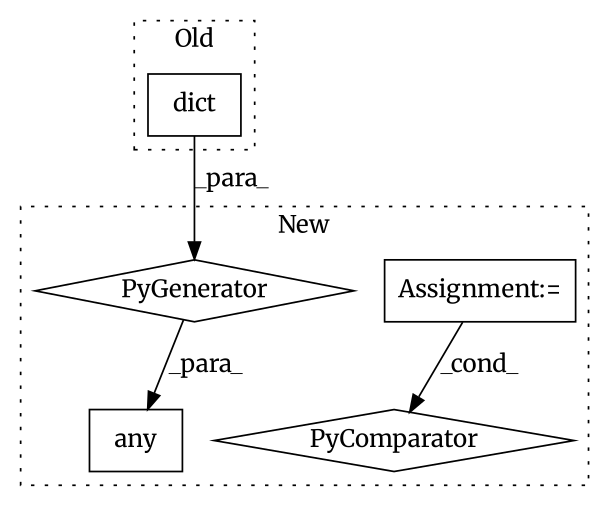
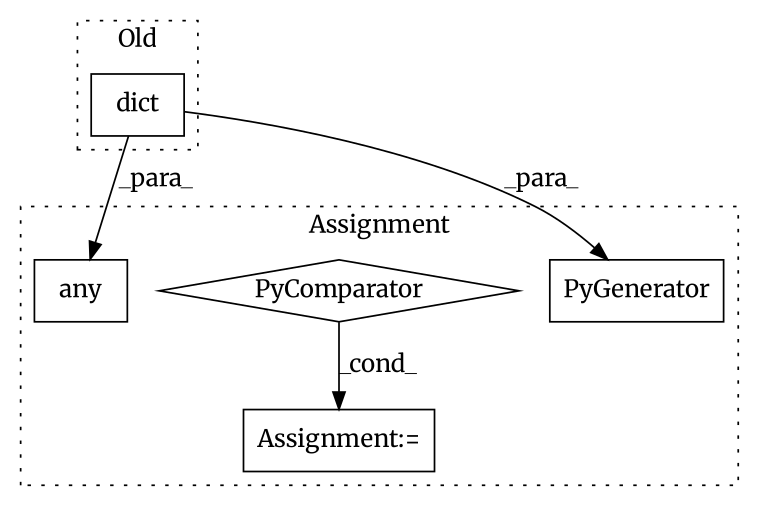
(305, 226) -> (379, 226)
(194, 291) -> (637, 291)
(169, 357) -> (112, 189)
(441, 359) -> (339, 357)
